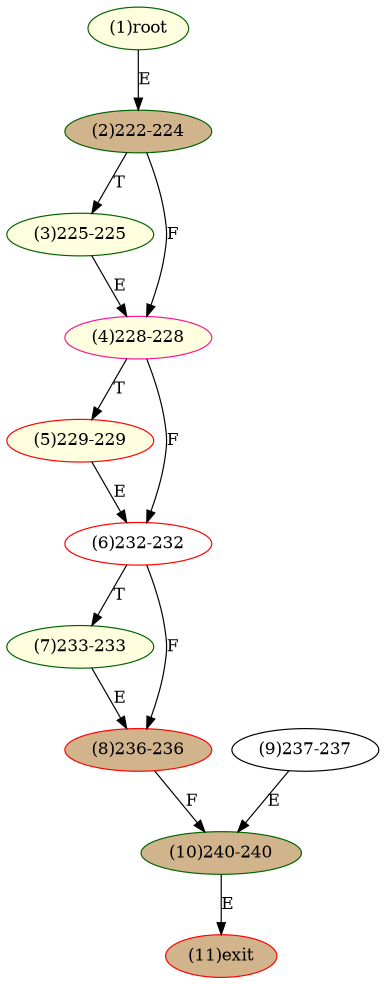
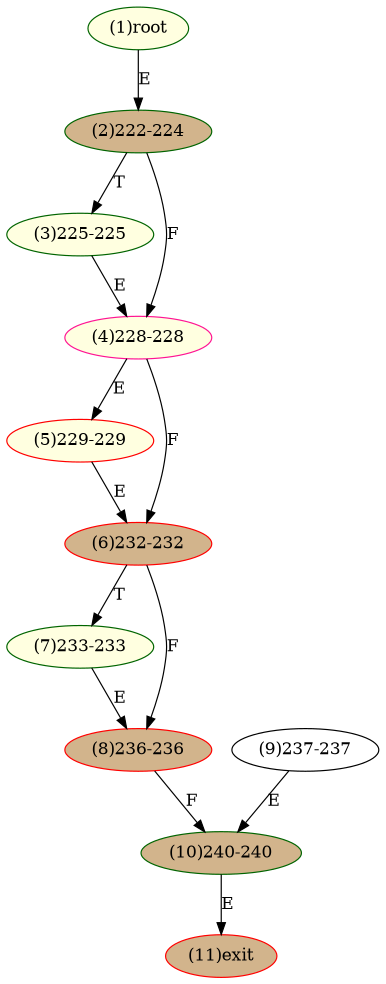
(119, 389) -> (119, 389)
(138, 544) -> (138, 544)
